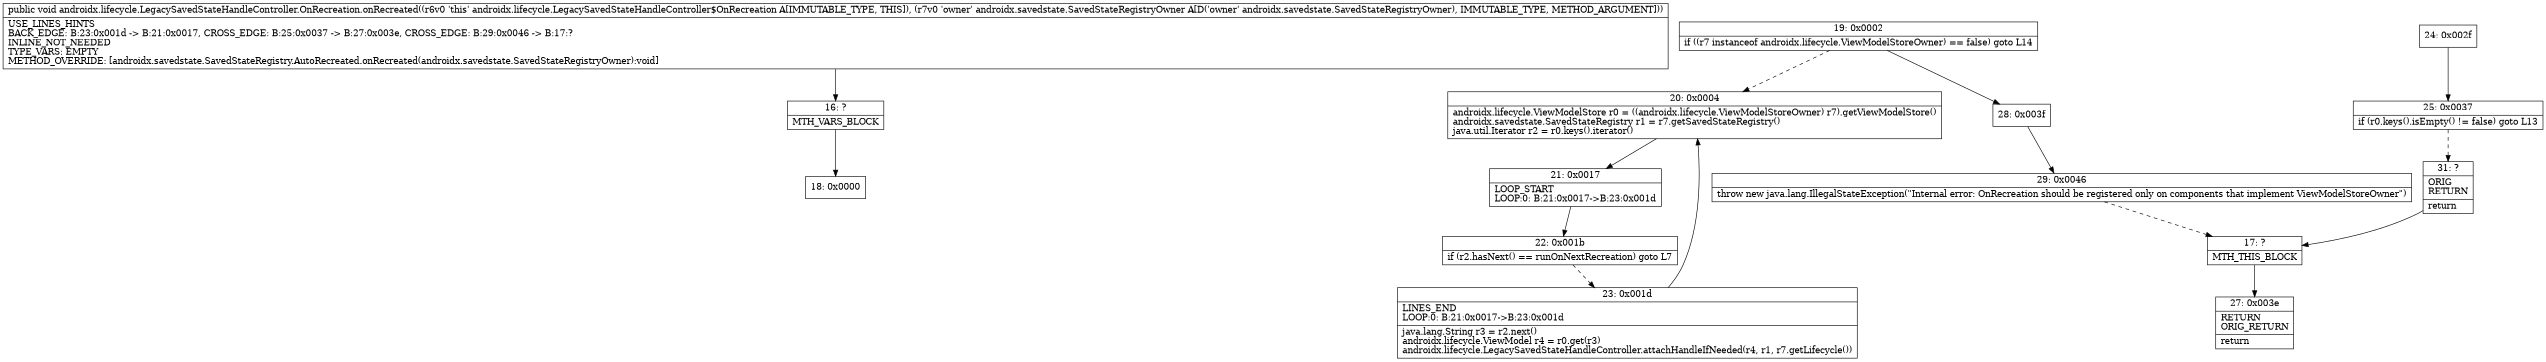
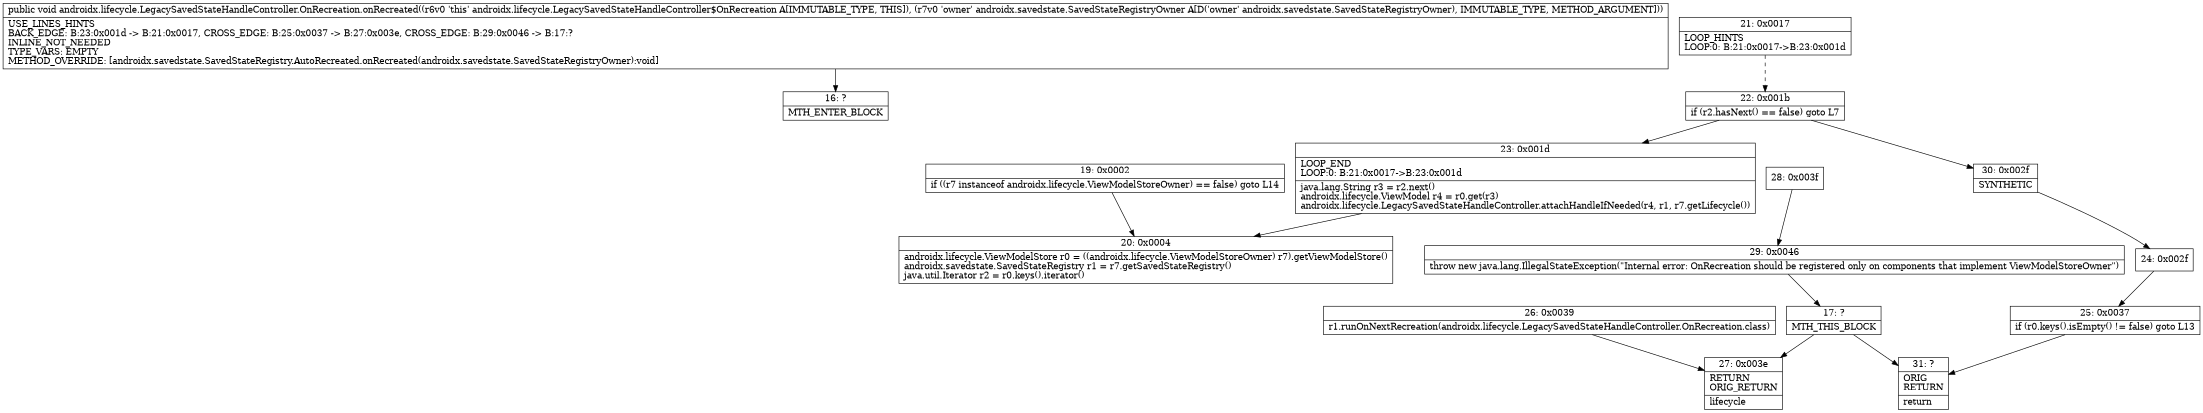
(1789, 70) -> (1122, 212)
(1941, 76) -> none
(836, 122) -> (836, 113)
(2448, 142) -> (2010, 354)
(1634, 152) -> none
none -> (2006, 178)
(836, 188) -> none
(1524, 190) -> (1714, 38)
(1568, 218) -> (1765, 70)
(2155, 218) -> (1802, 288)
(2367, 232) -> (1873, 348)
(1560, 257) -> (1765, 113)
(1582, 274) -> (1684, 131)
(1430, 309) -> (1326, 164)
none -> (1549, 320)
(2235, 341) -> (1728, 402)
